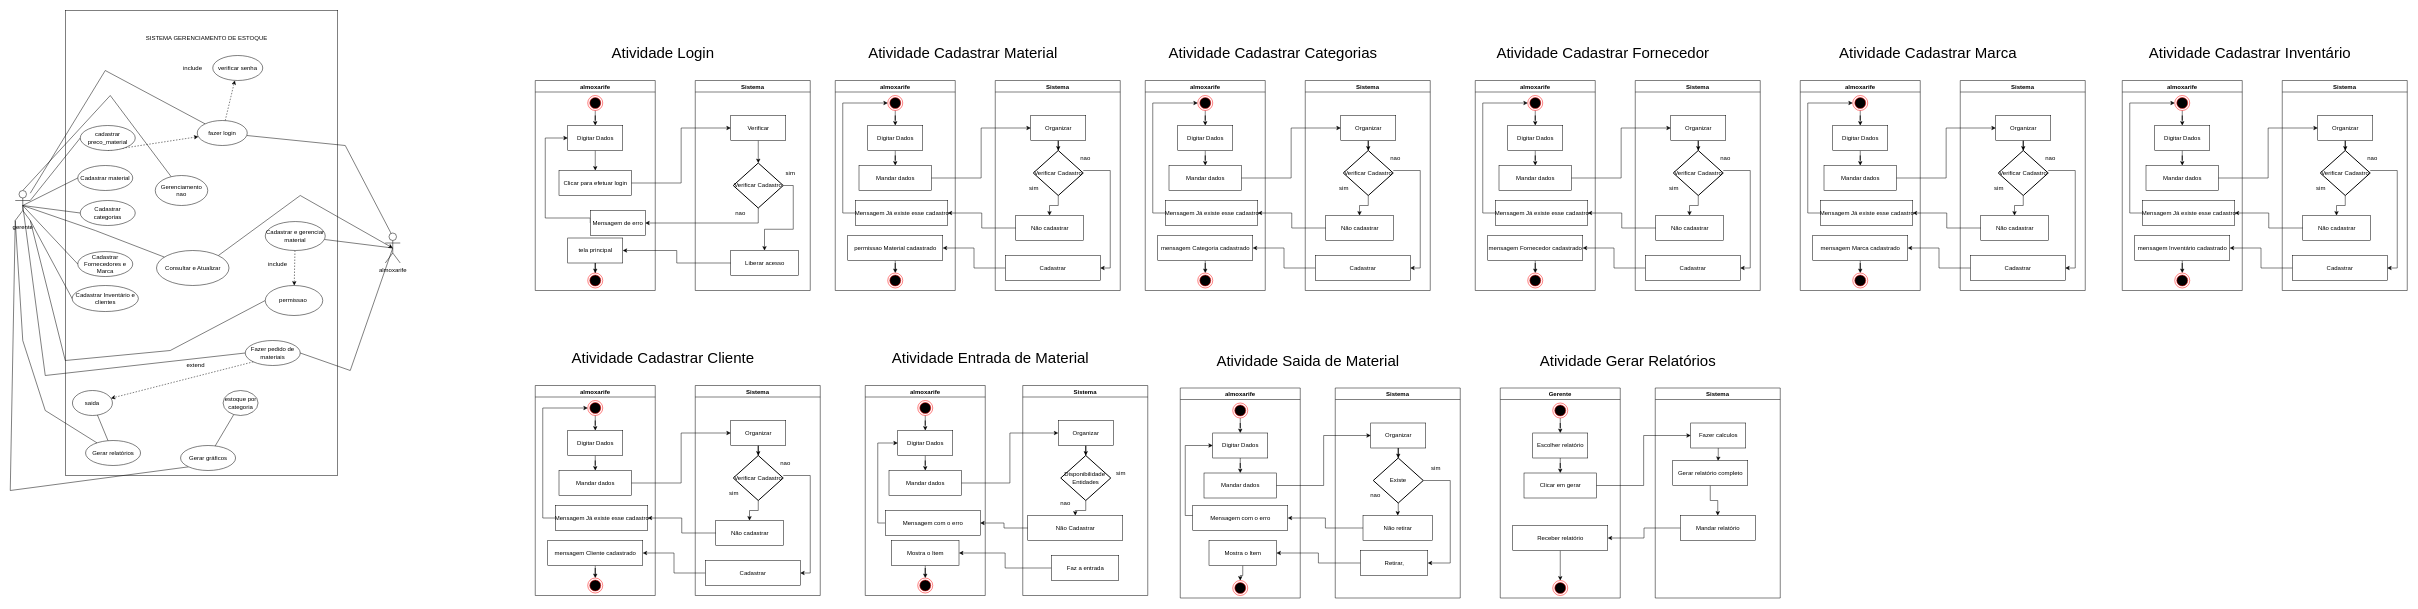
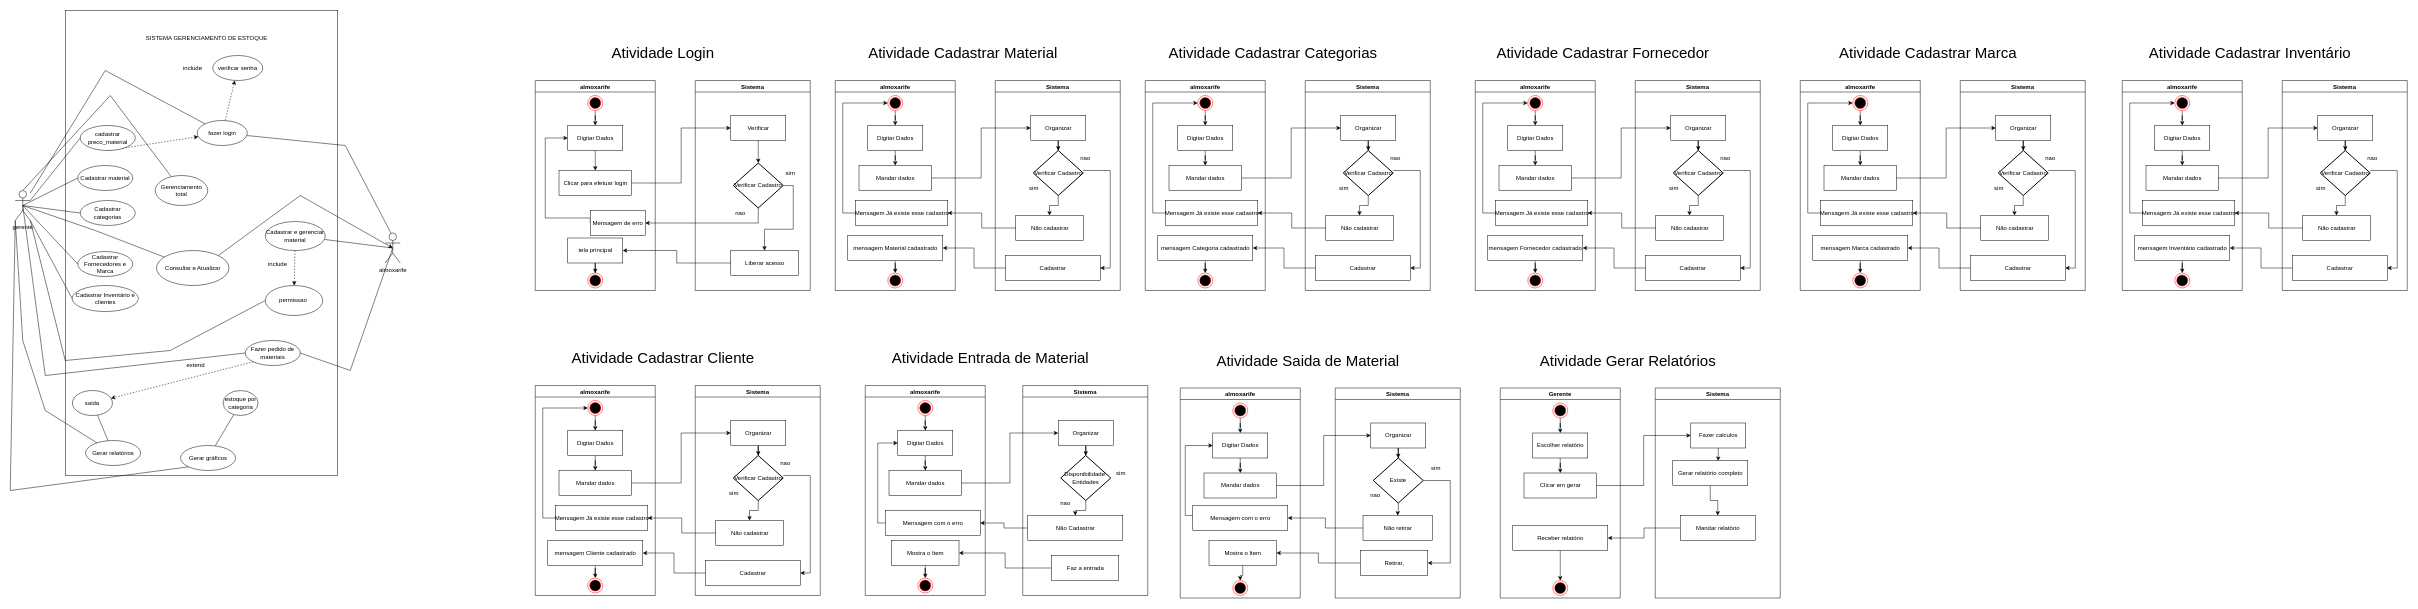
(182, 190) -> (182, 190)
(896, 248) -> (896, 248)
